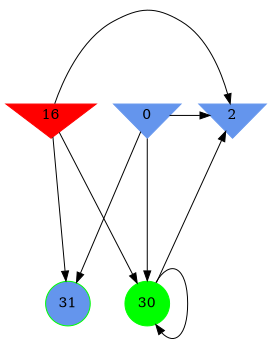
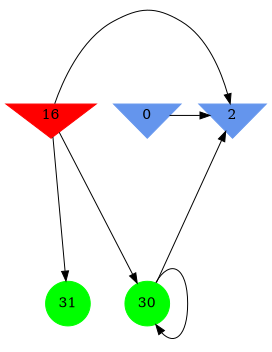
(111, 202) -> none
(147, 205) -> none
(68, 304) -> (68, 304)
